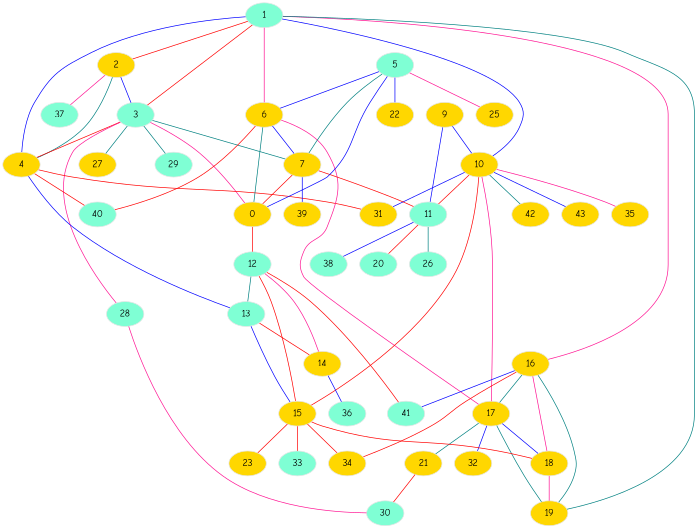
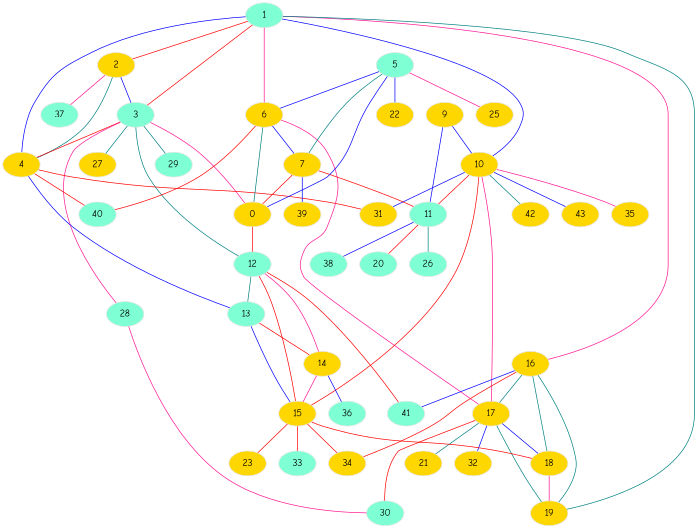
(219, 140) -> (170, 204)
none -> (310, 389)
(540, 414) -> (540, 414)
(404, 488) -> (409, 446)
